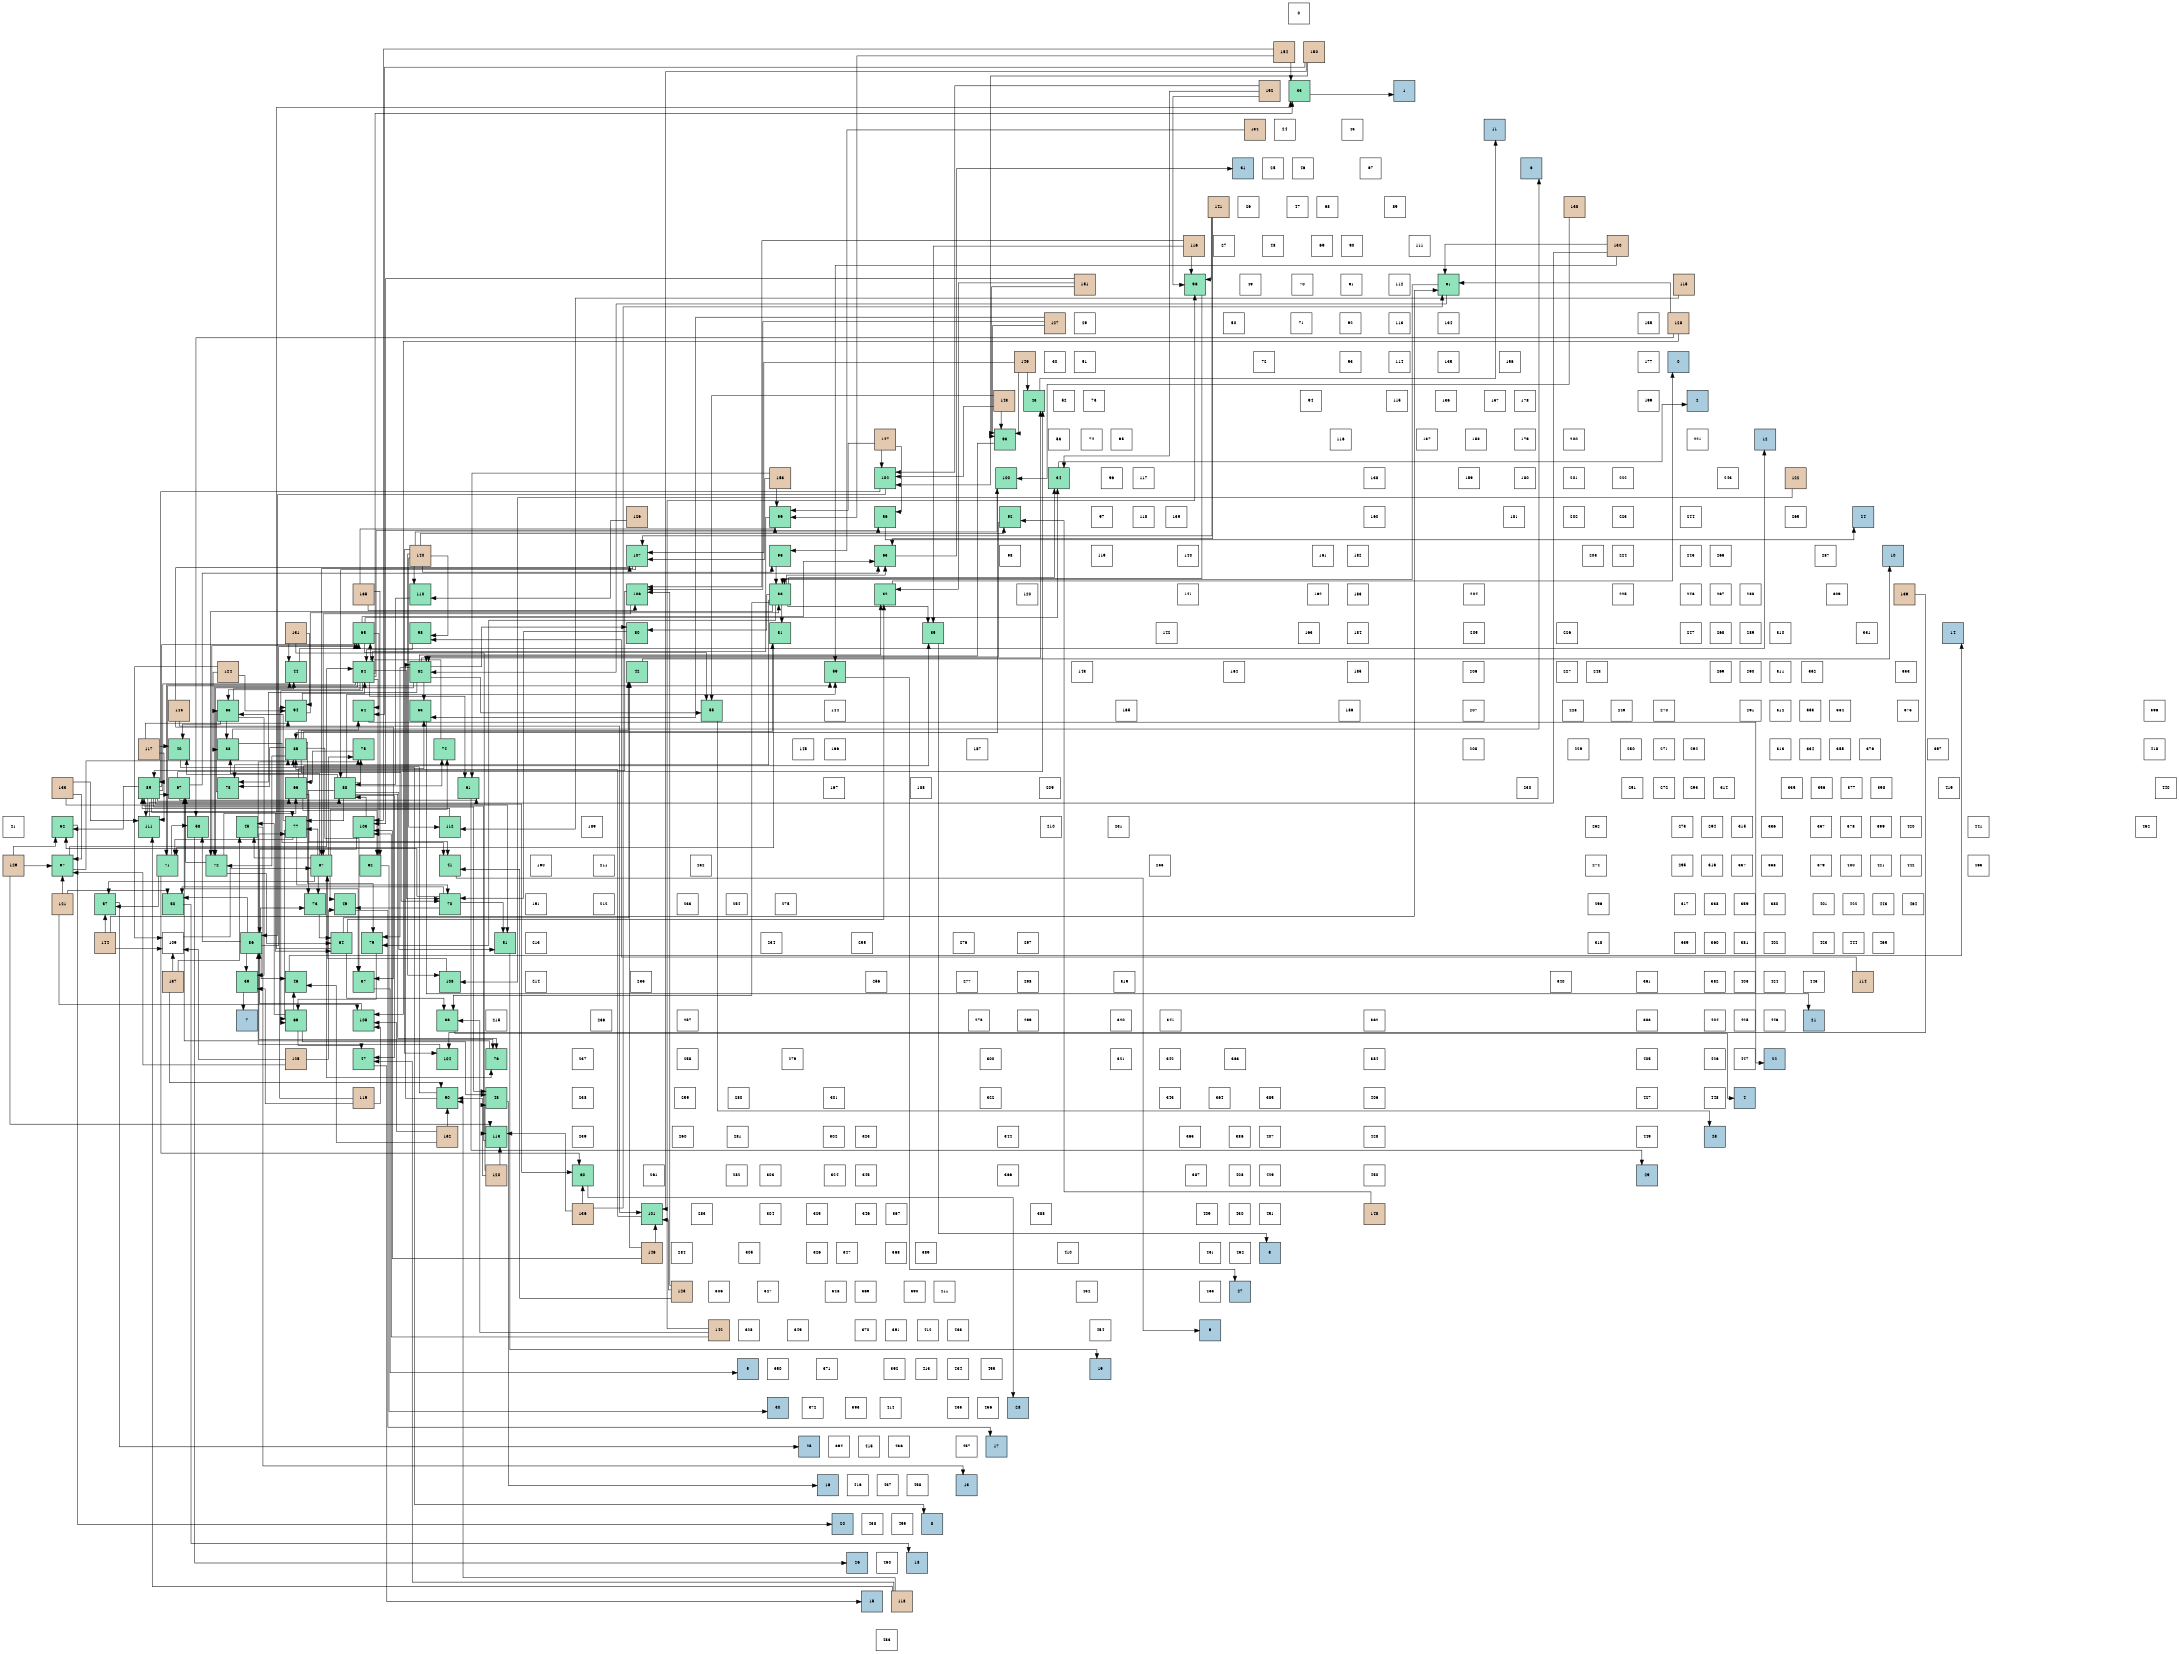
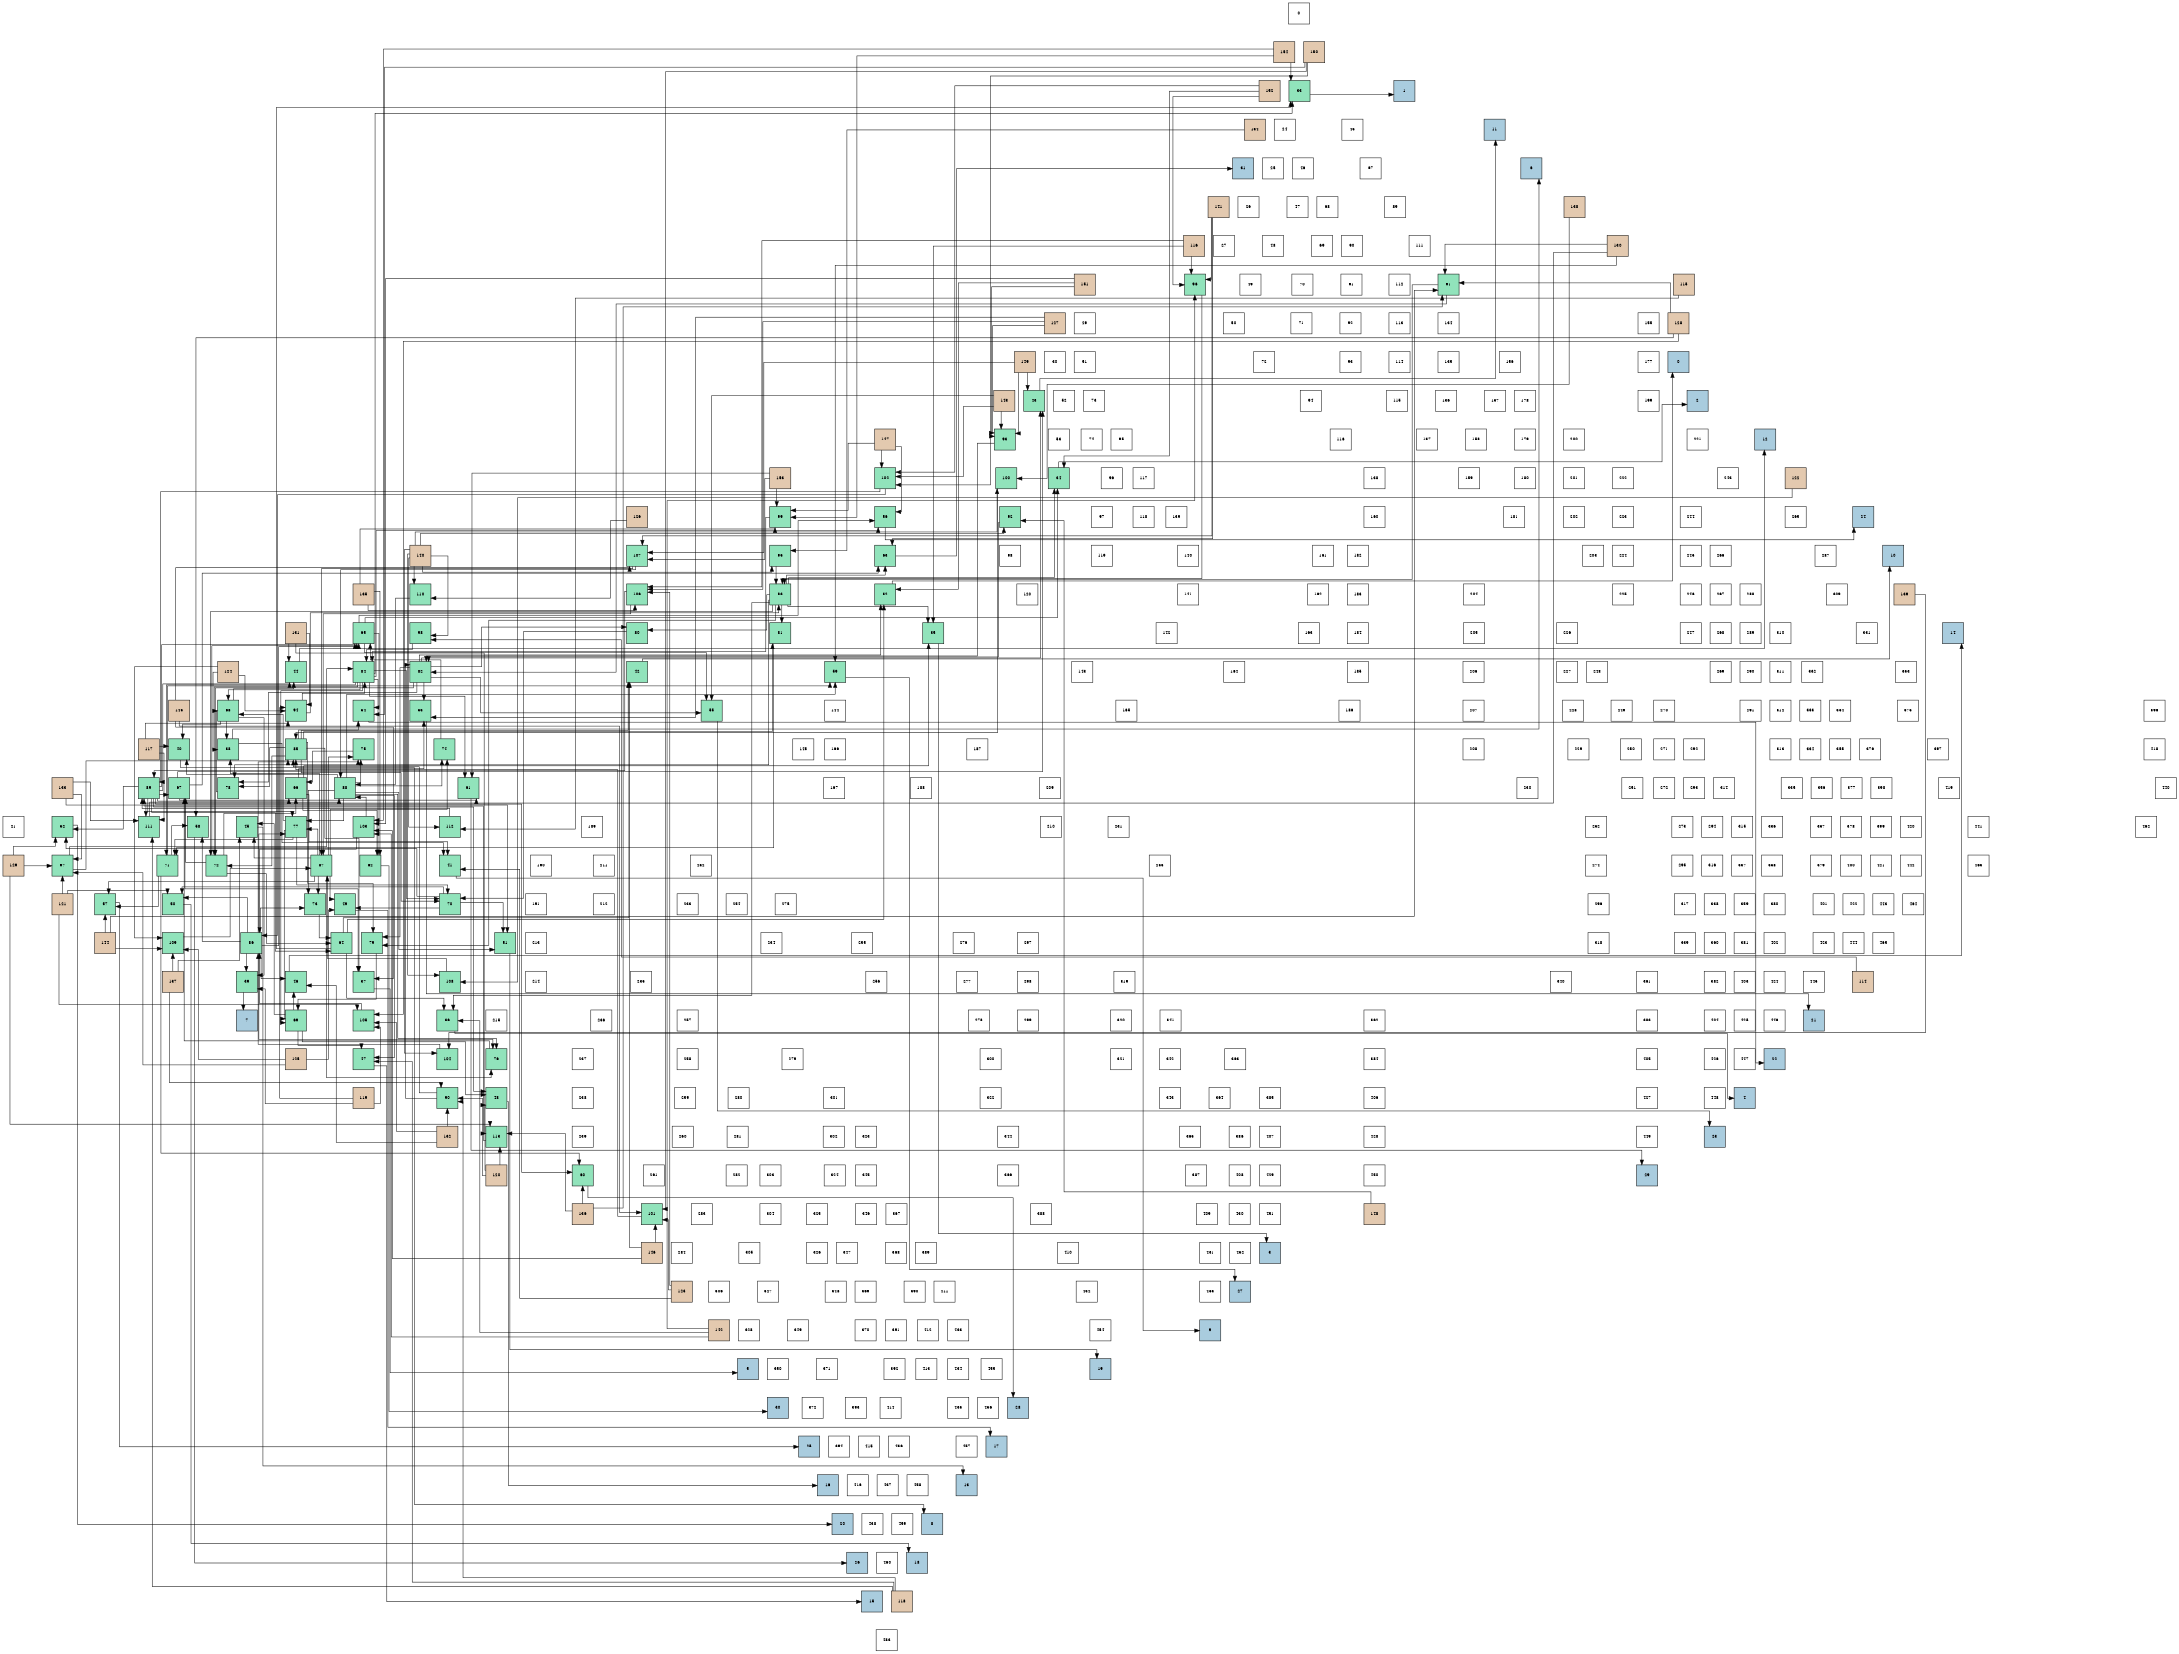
(641, 617) -> (798, 602)
(173, 943) -> (173, 943)
